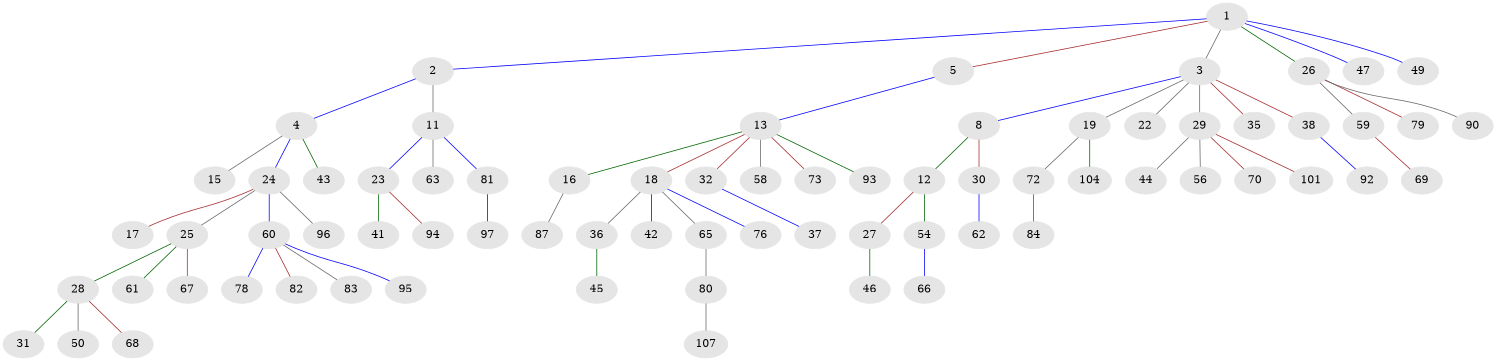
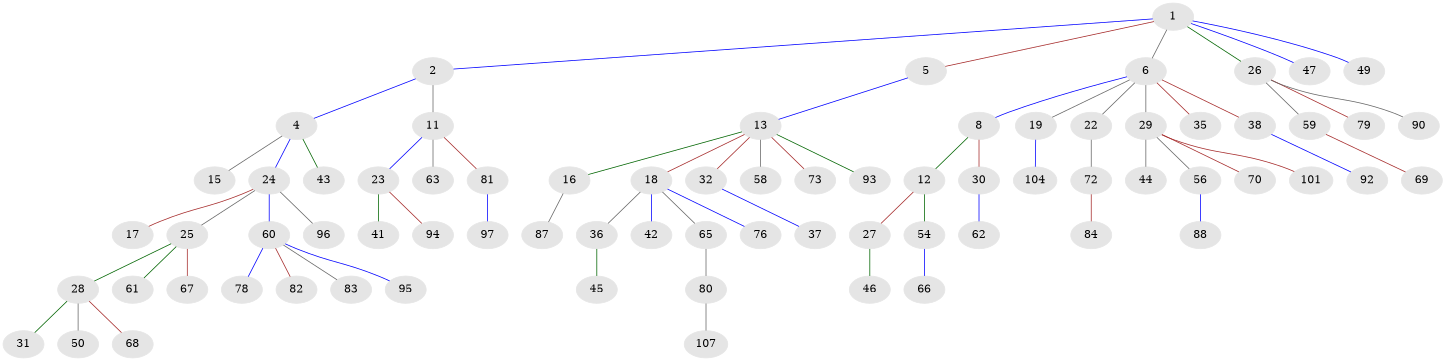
(1200, 71) -> (1146, 71)
(460, 153) -> (460, 153)
(1062, 153) -> (1091, 153)
(1090, 153) -> (1036, 153)
none -> (1200, 235)
